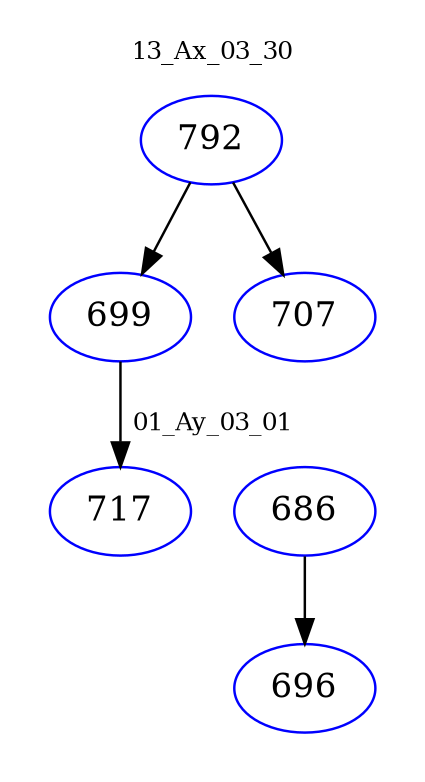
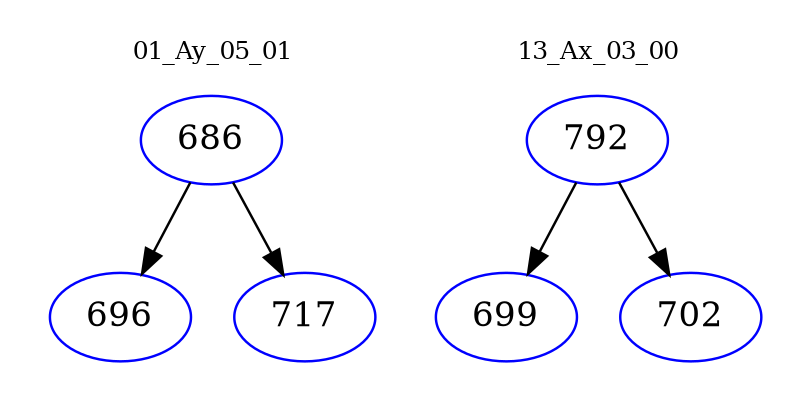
(213, 53) -> (599, 53)
(305, 317) -> (691, 317)
(120, 416) -> (252, 218)
(213, 424) -> (213, 53)
